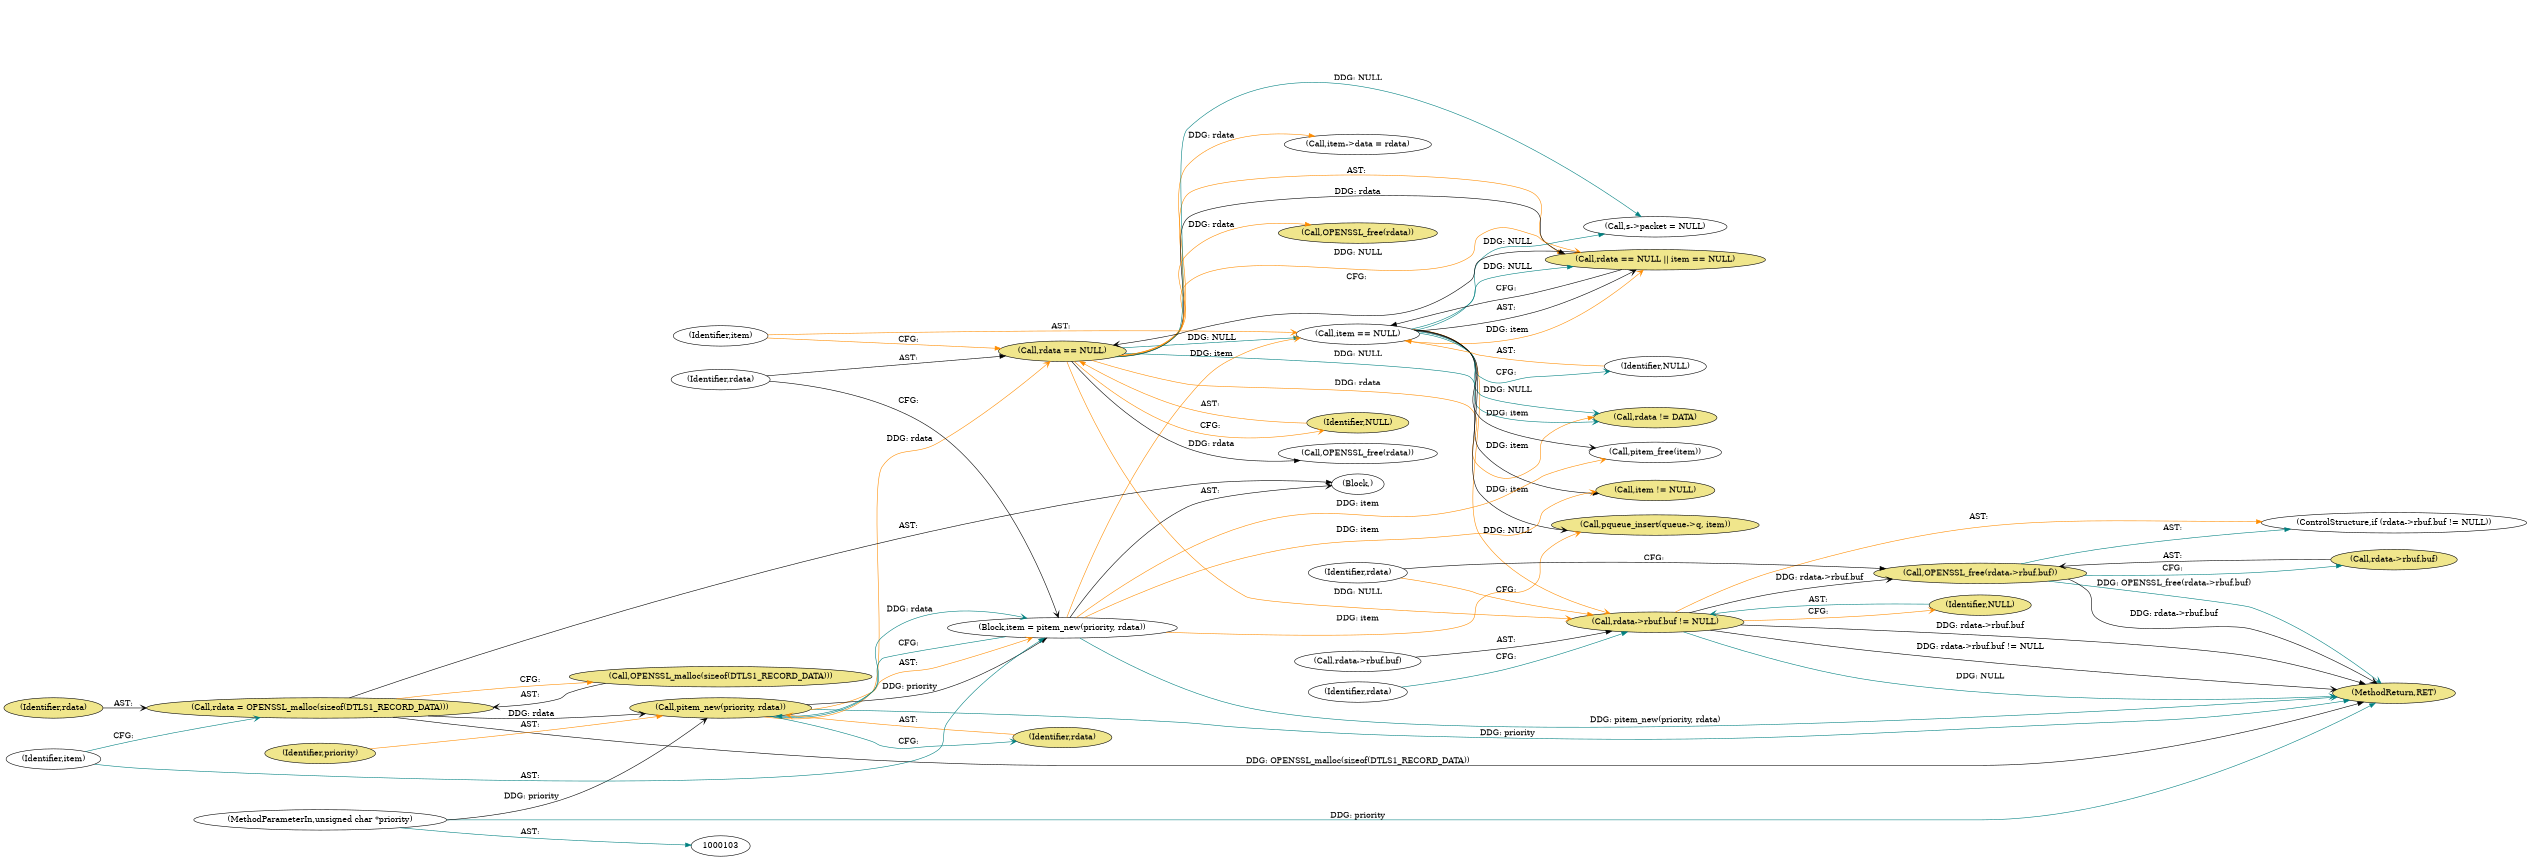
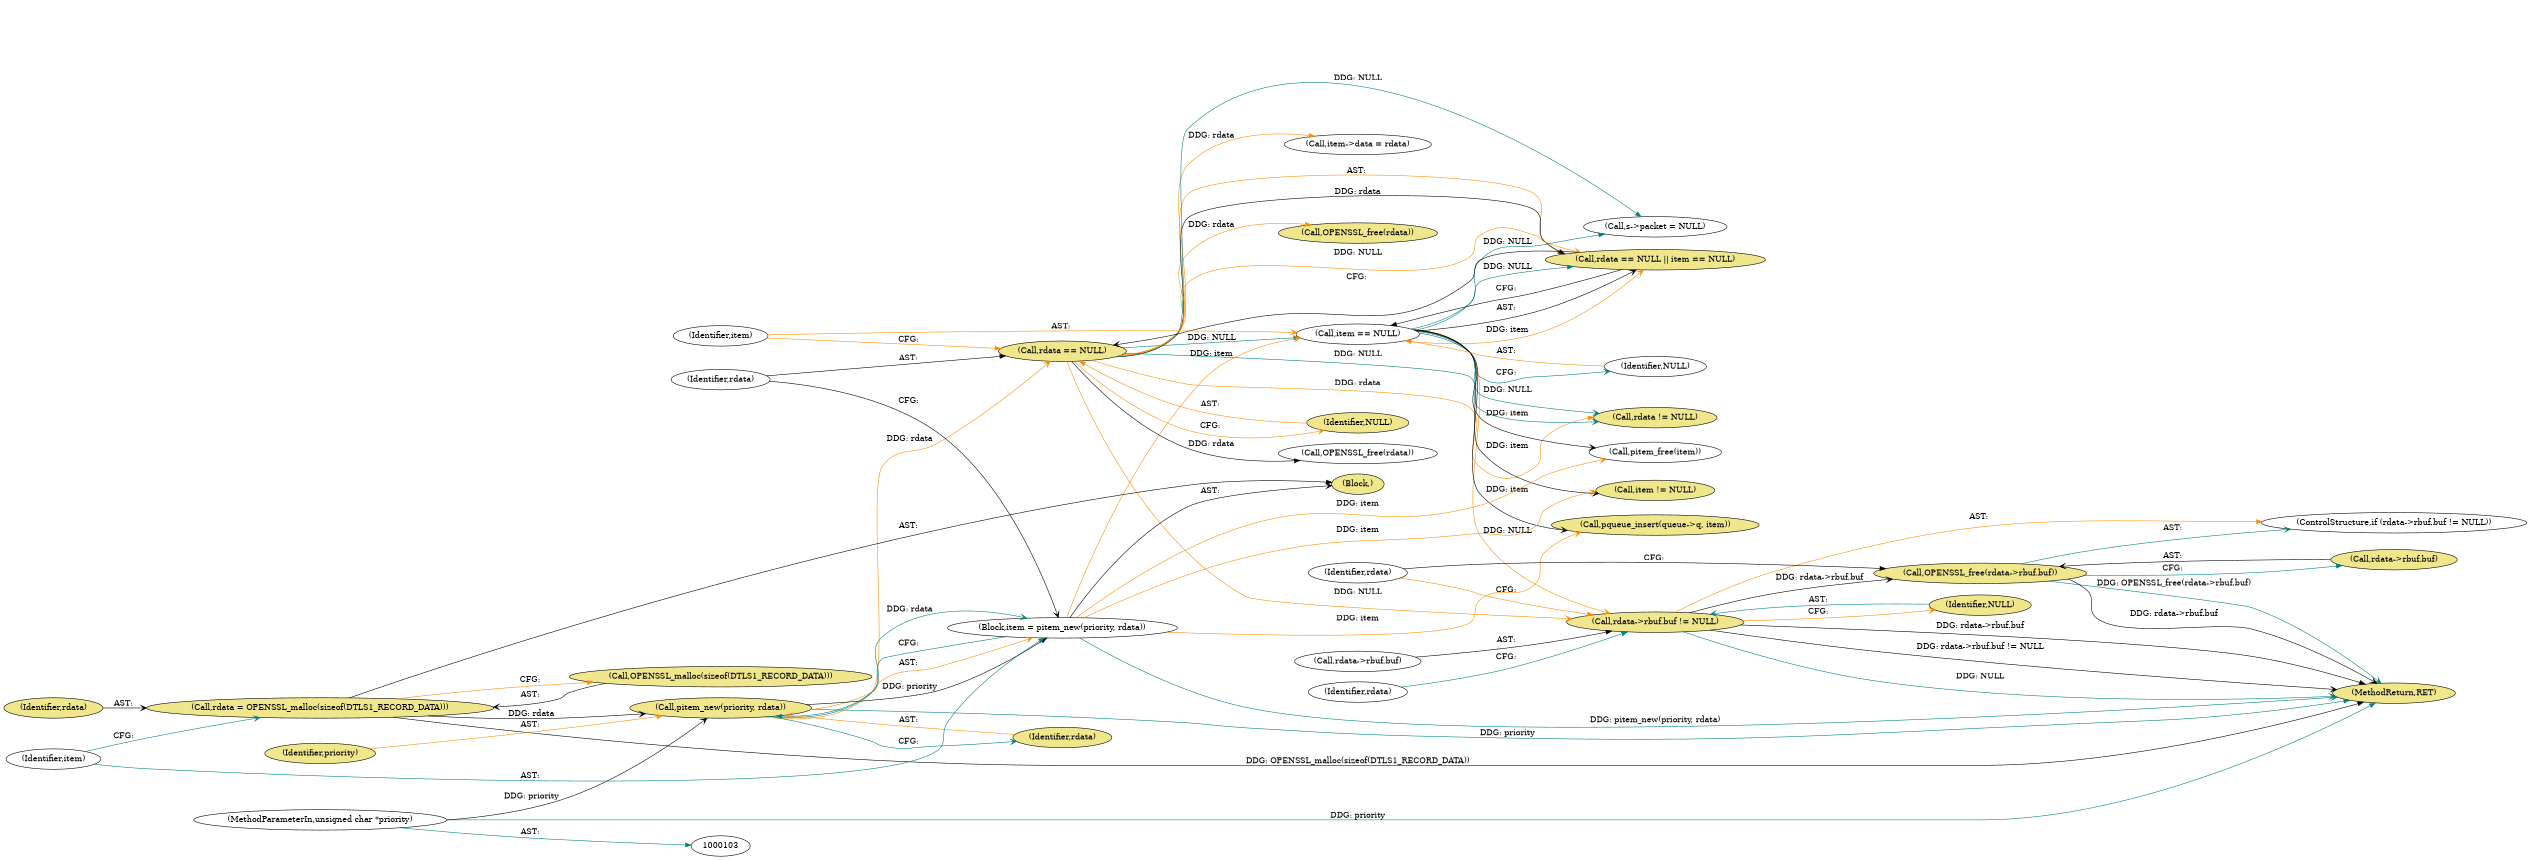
(1655, 418) -> (1655, 418)
(1482, 452) -> (1482, 452)
(1358, 484) -> (1358, 484)
(2152, 542) -> (2152, 542)
